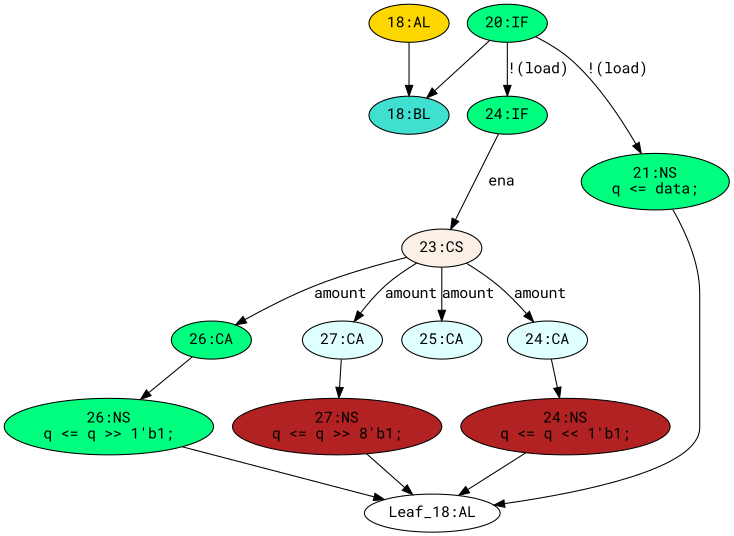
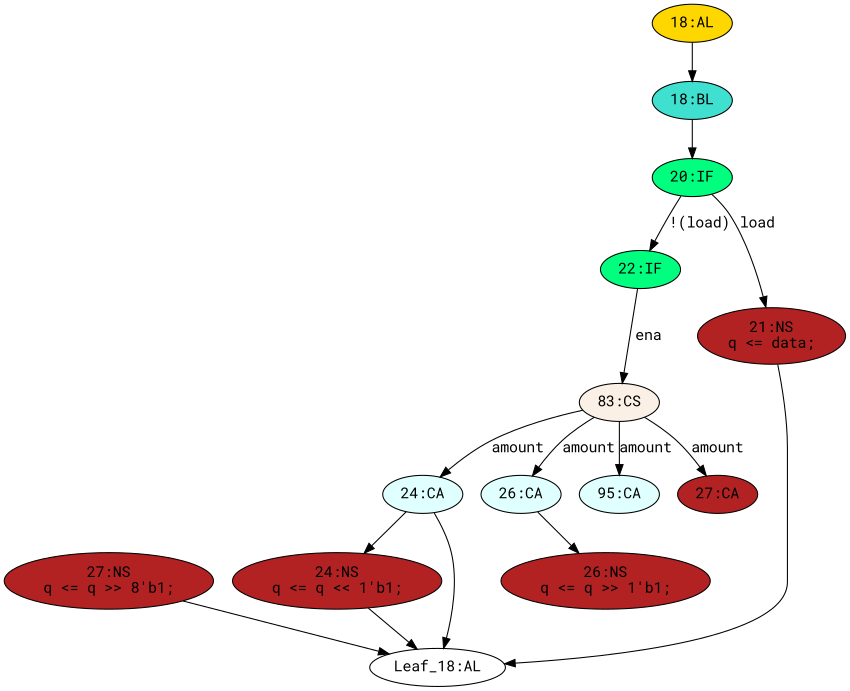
(462, 65) -> (692, 134)
(617, 69) -> (758, 224)
(507, 115) -> (640, 270)
(655, 182) -> (772, 336)
(442, 248) -> (619, 402)
(211, 340) -> (521, 494)
(342, 340) -> (718, 494)
(442, 340) -> (619, 494)
(340, 373) -> none
(109, 427) -> (606, 581)
(278, 472) -> (454, 574)
